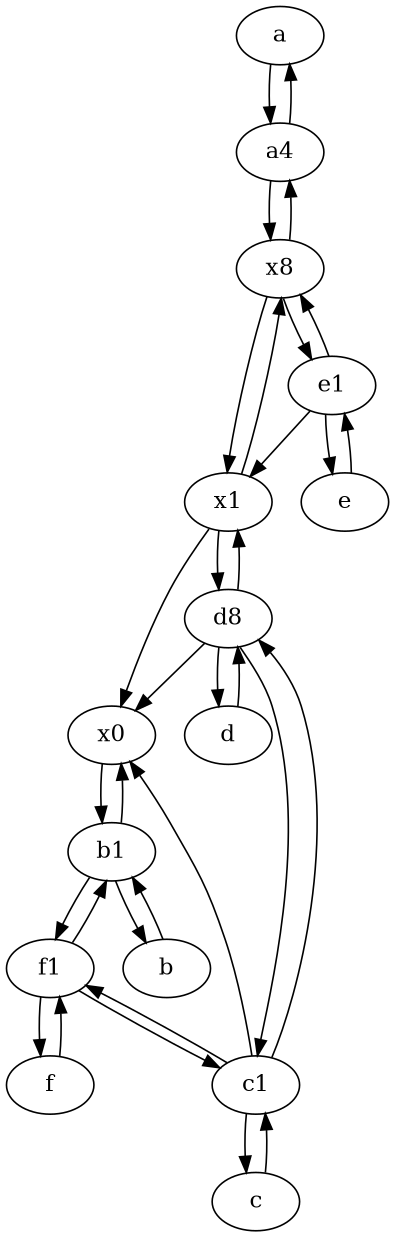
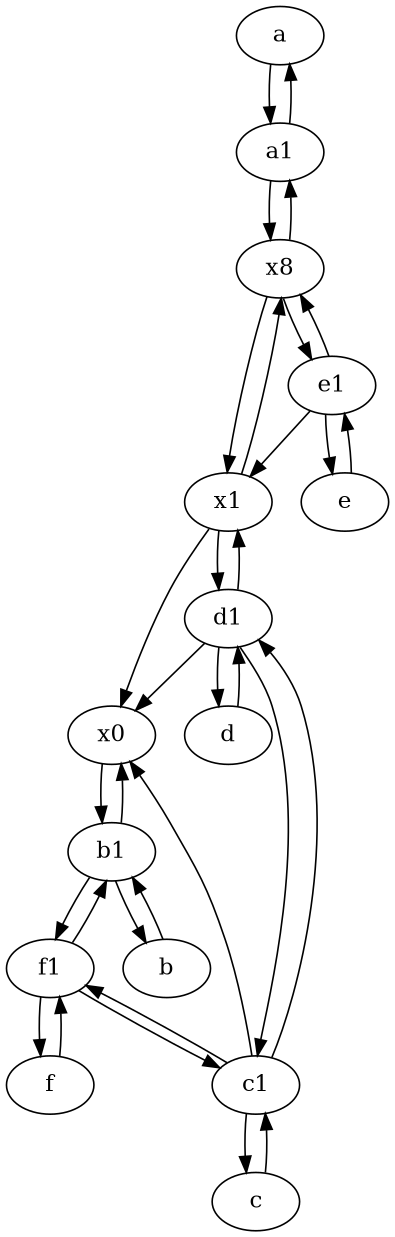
(280, 152) -> (280, 152)
(228, 619) -> (228, 619)
